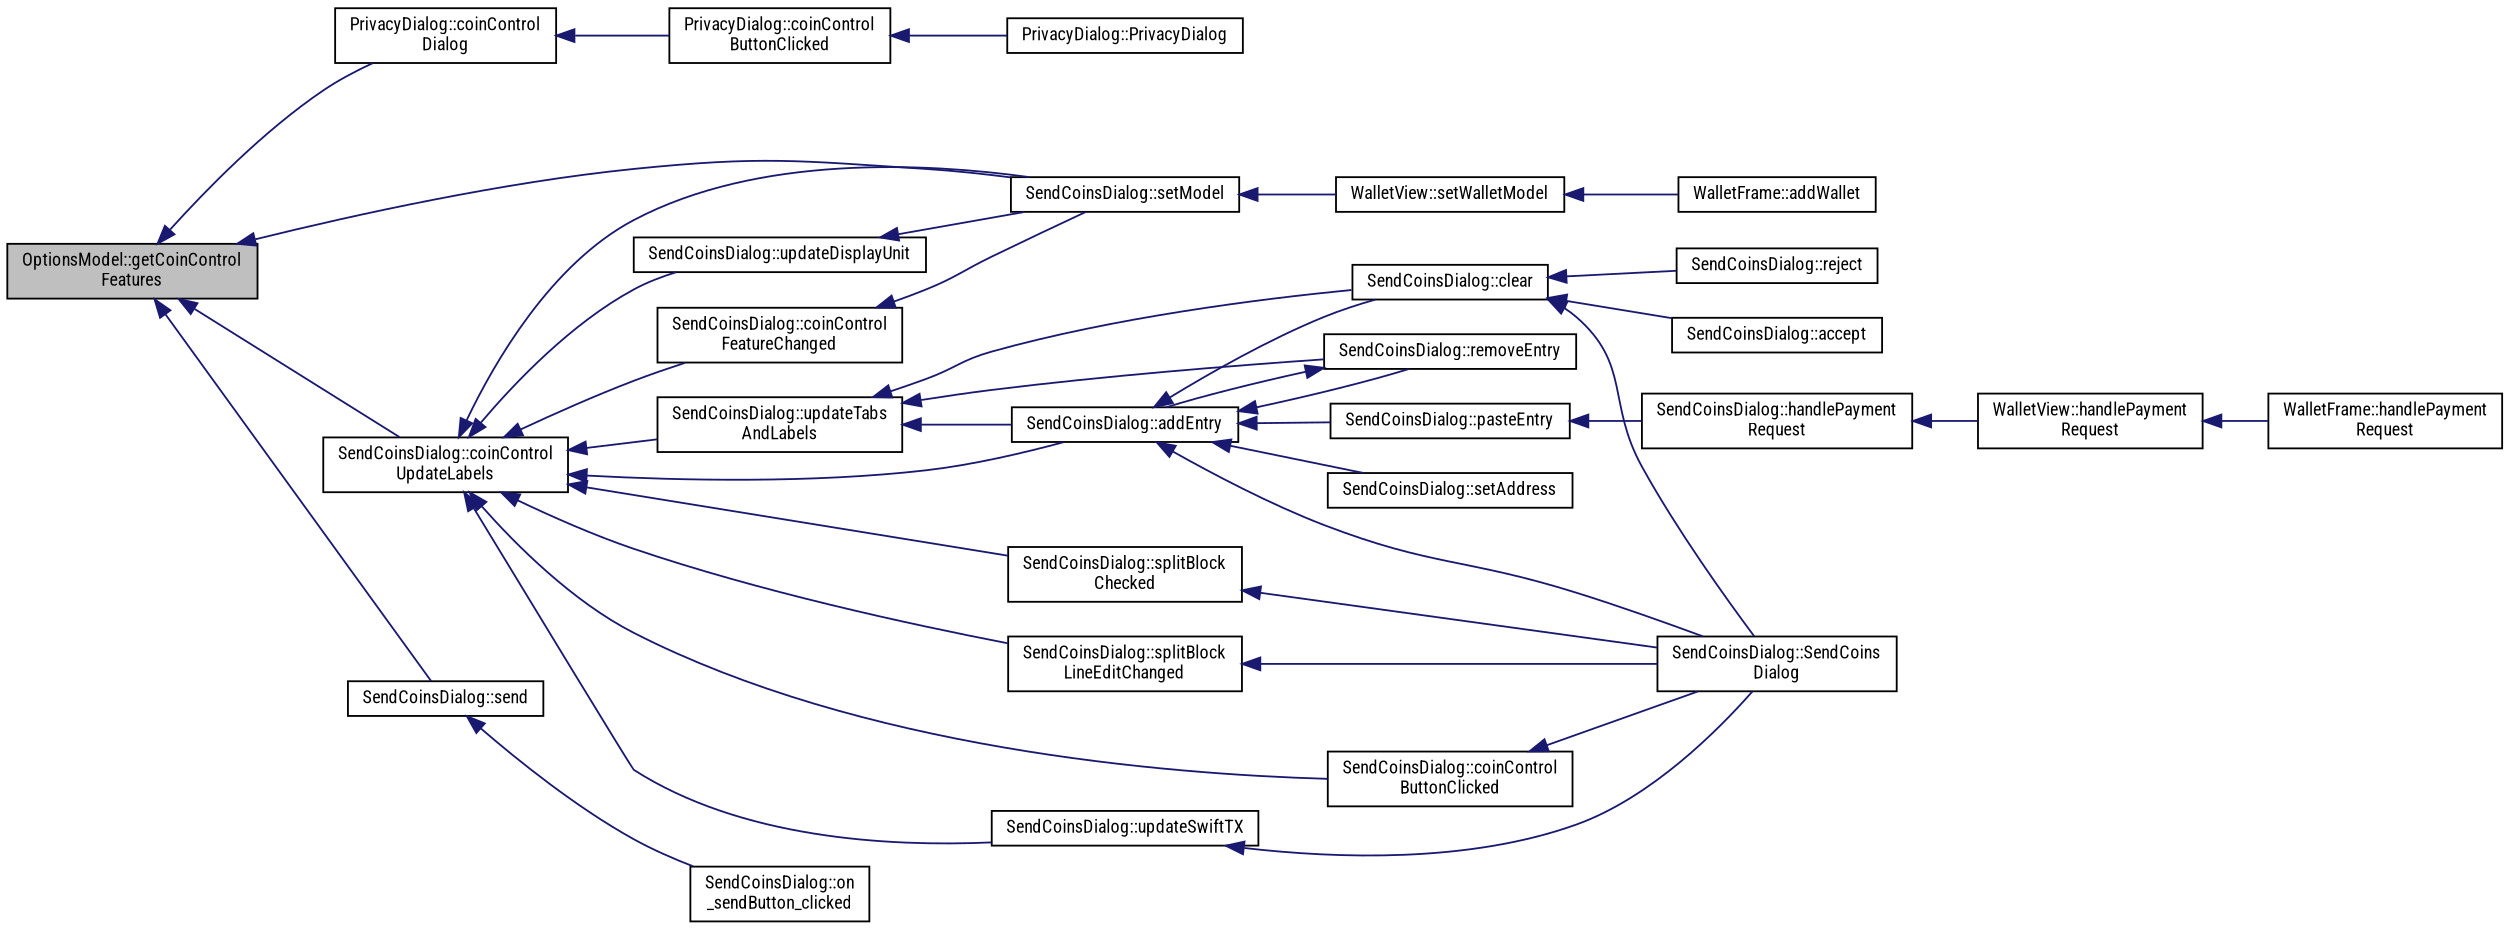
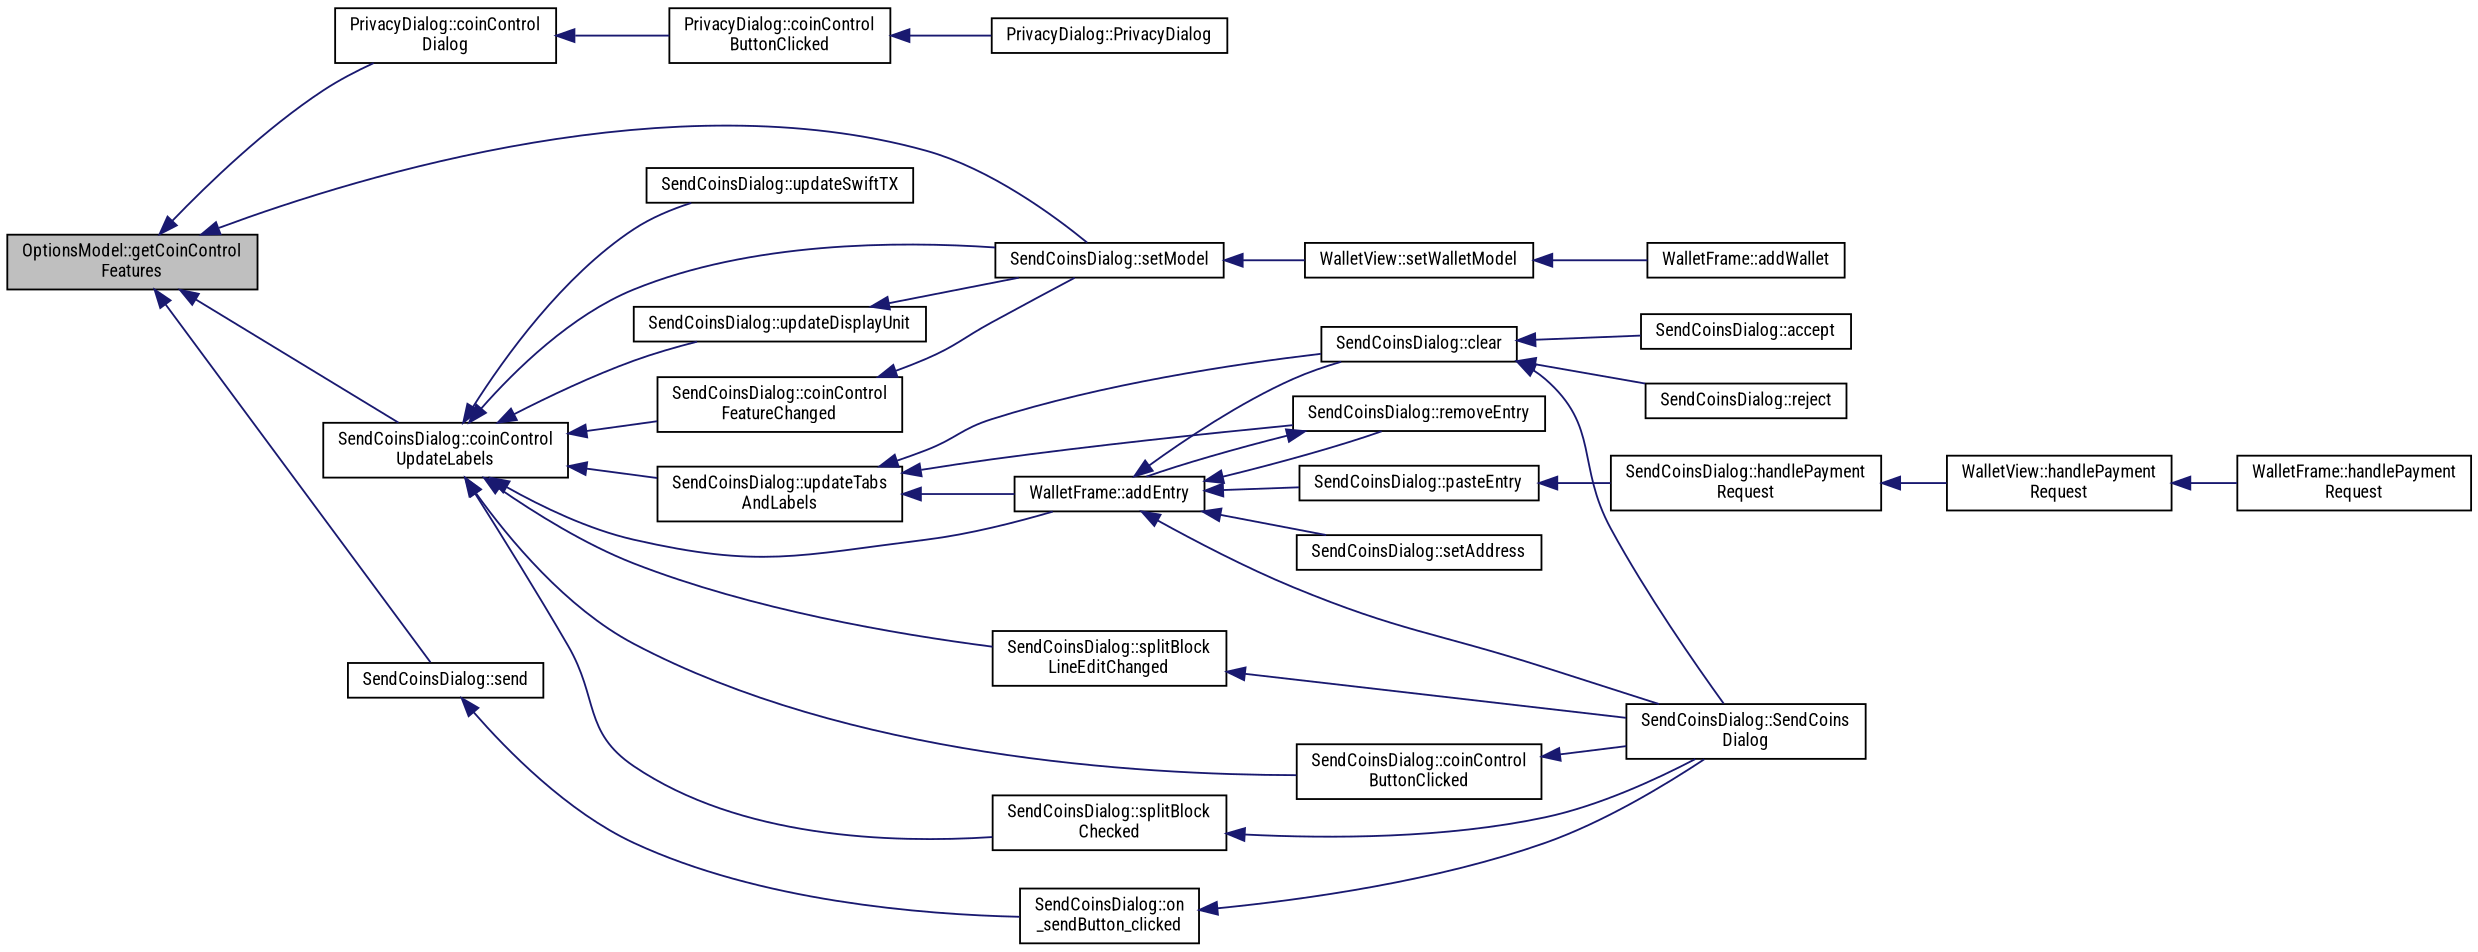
(1125, 425) -> (1110, 494)
(1522, 840) -> (1471, 865)
